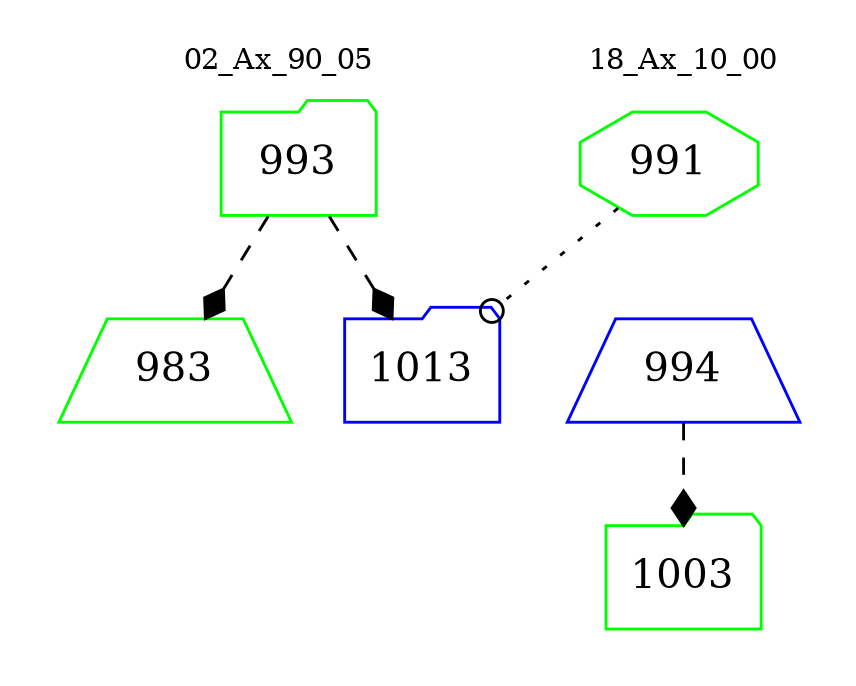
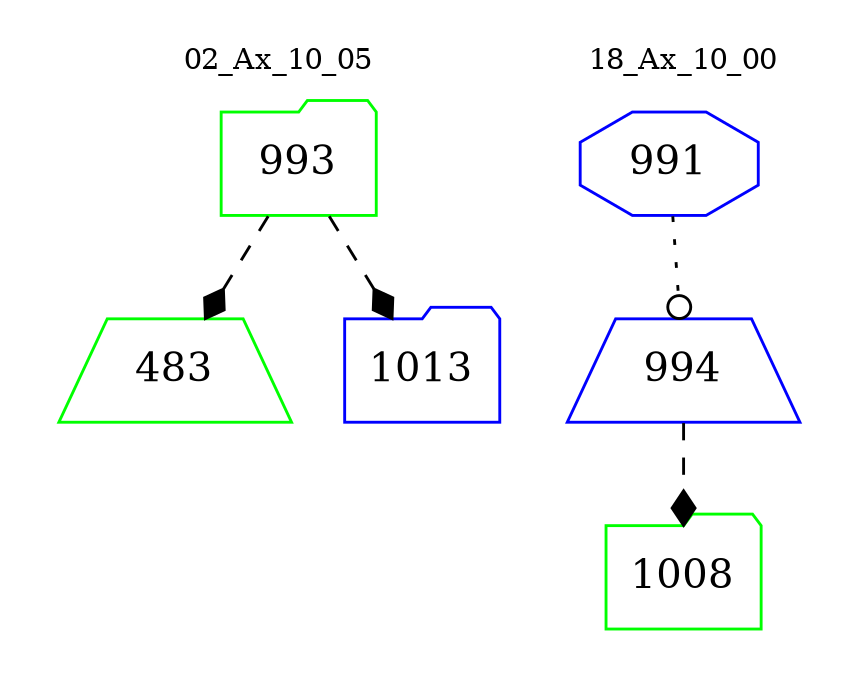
(279, 62) -> (279, 62)
(669, 164) -> (669, 164)
(565, 251) -> (676, 256)
(175, 371) -> (175, 371)
(684, 577) -> (684, 577)
